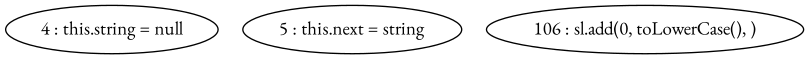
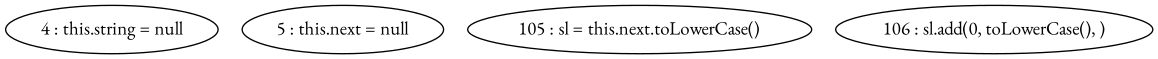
(352, 30) -> (343, 30)
none -> (640, 30)
